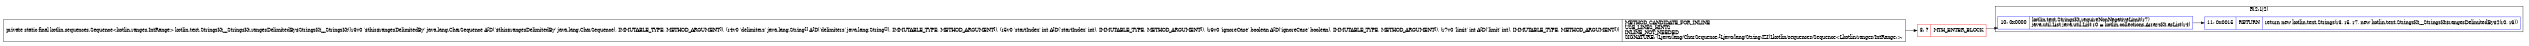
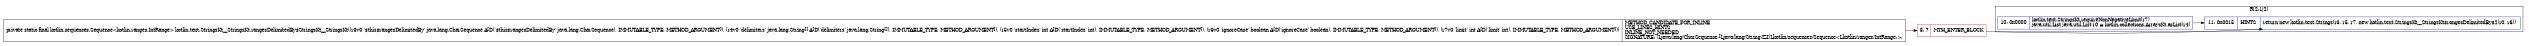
(2249, 23) -> (2248, 23)
(1990, 28) -> (2123, 33)
